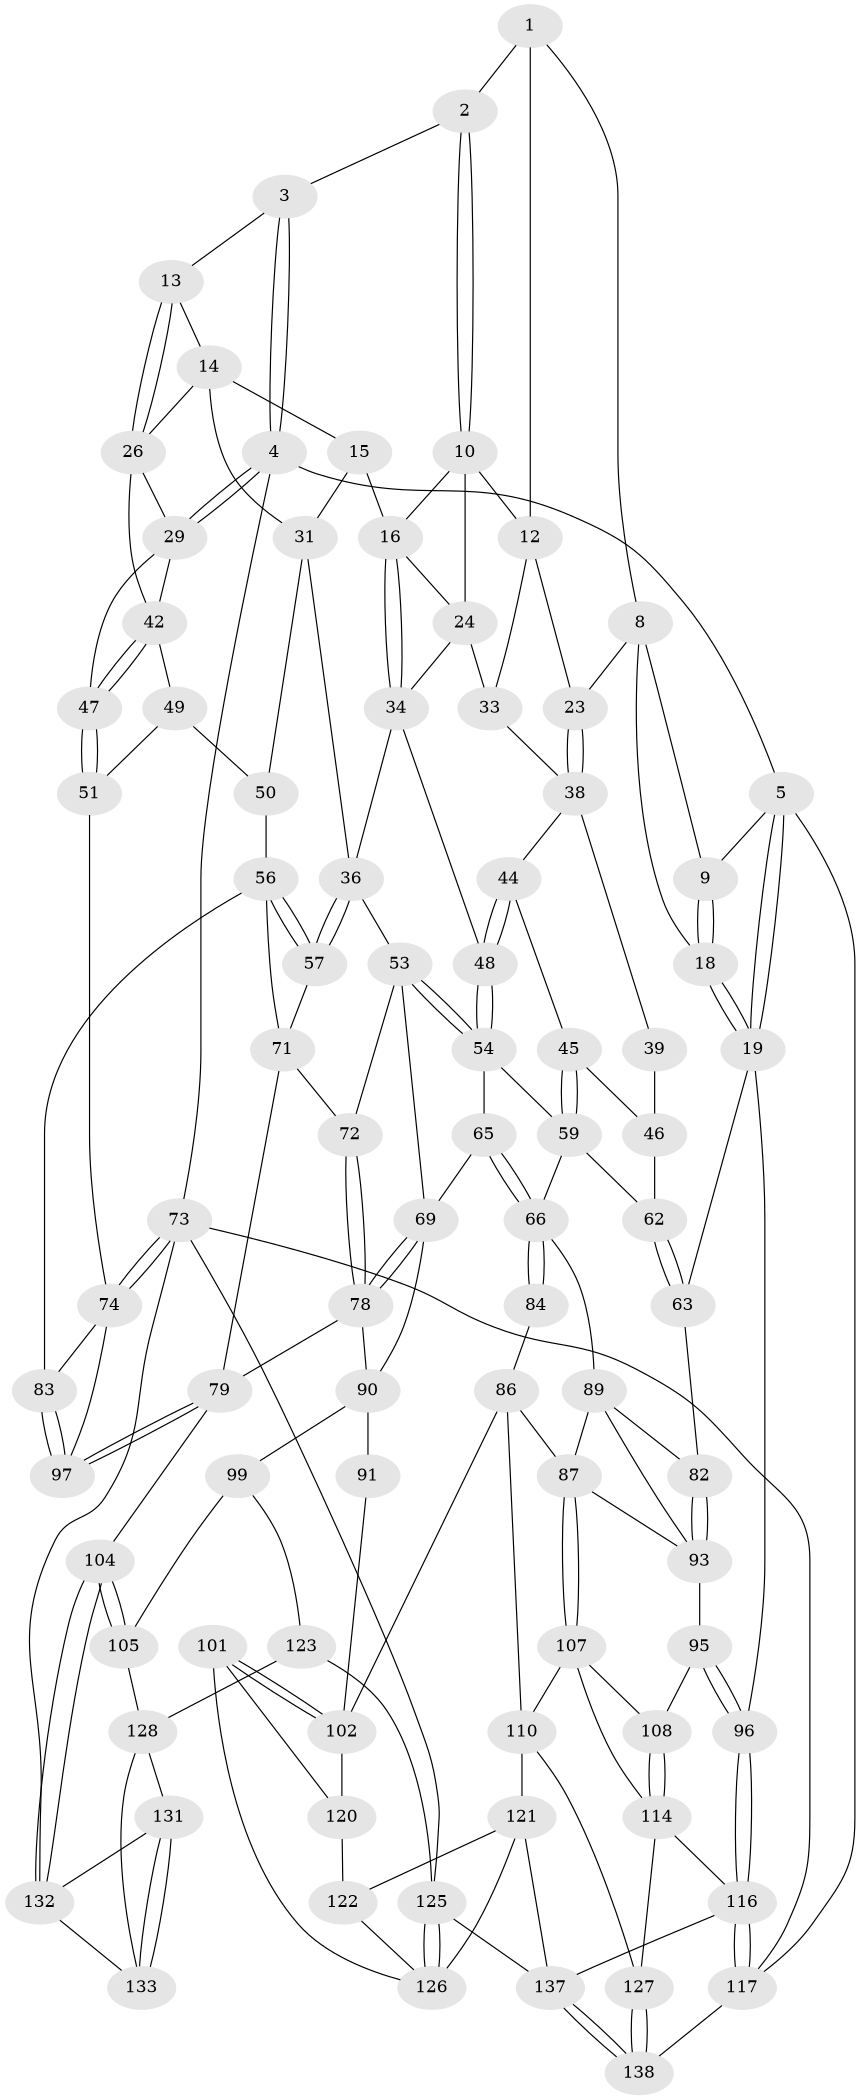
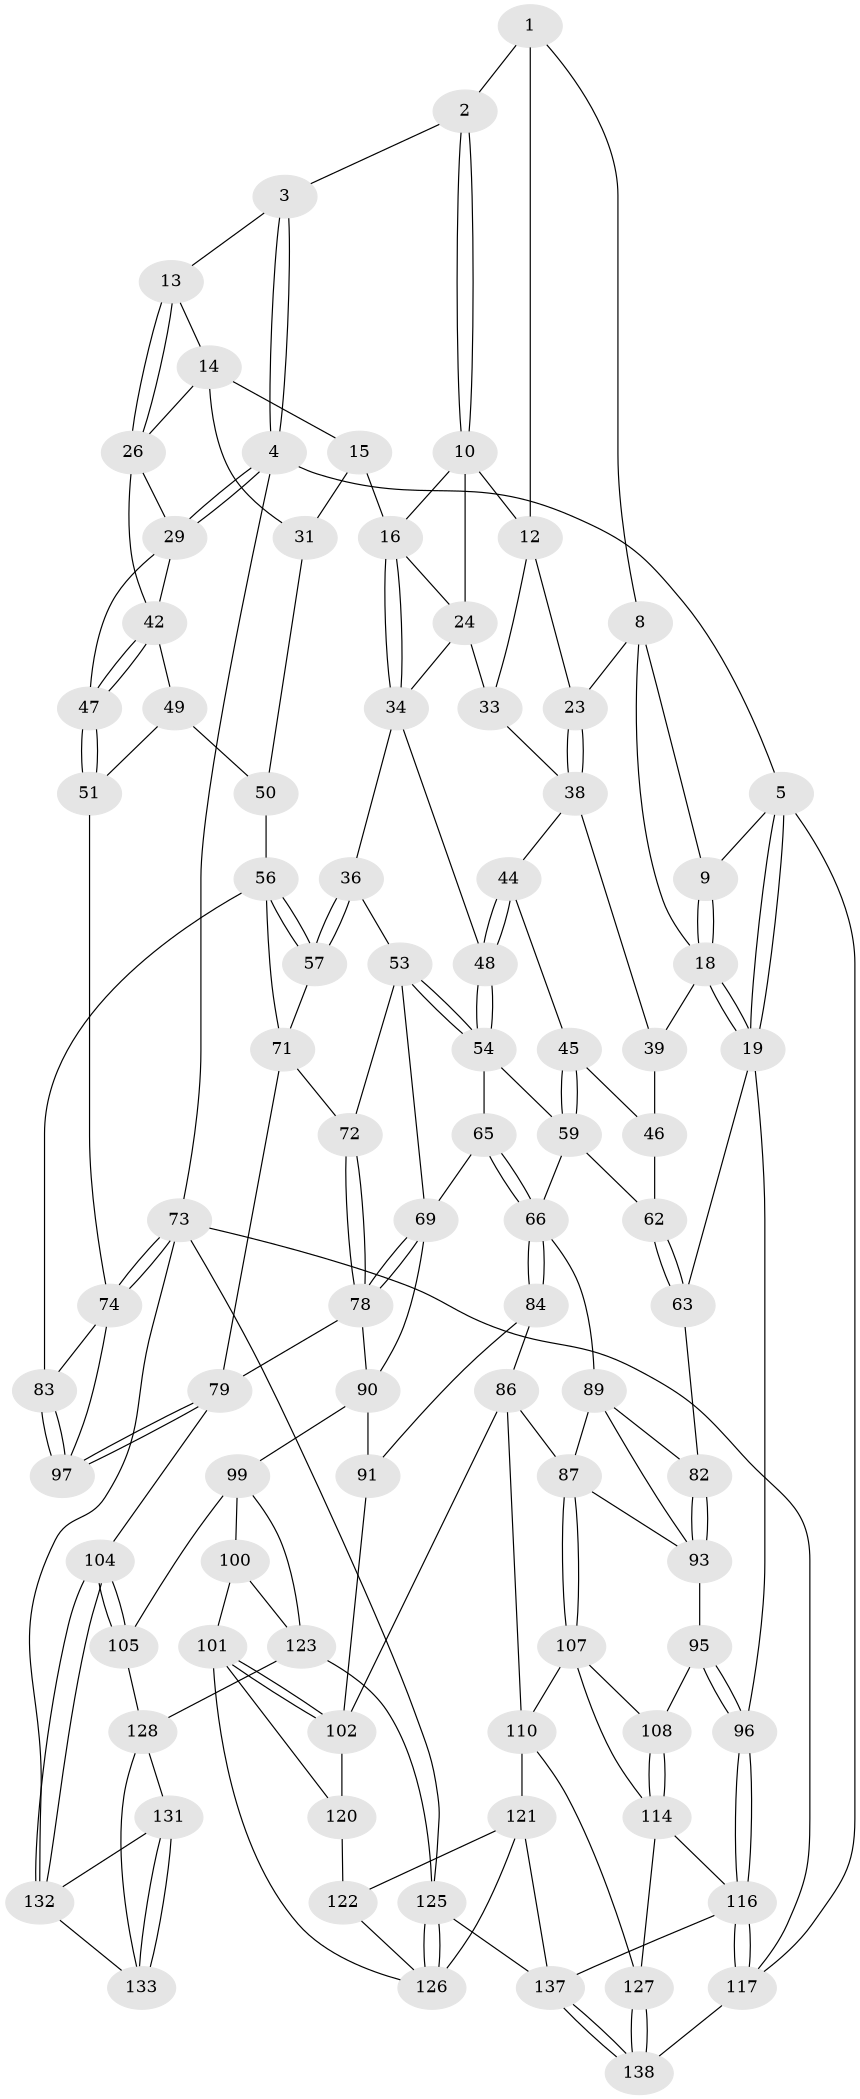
(328, 709) -> none
none -> (680, 1007)
none -> (447, 1387)
none -> (235, 1561)
